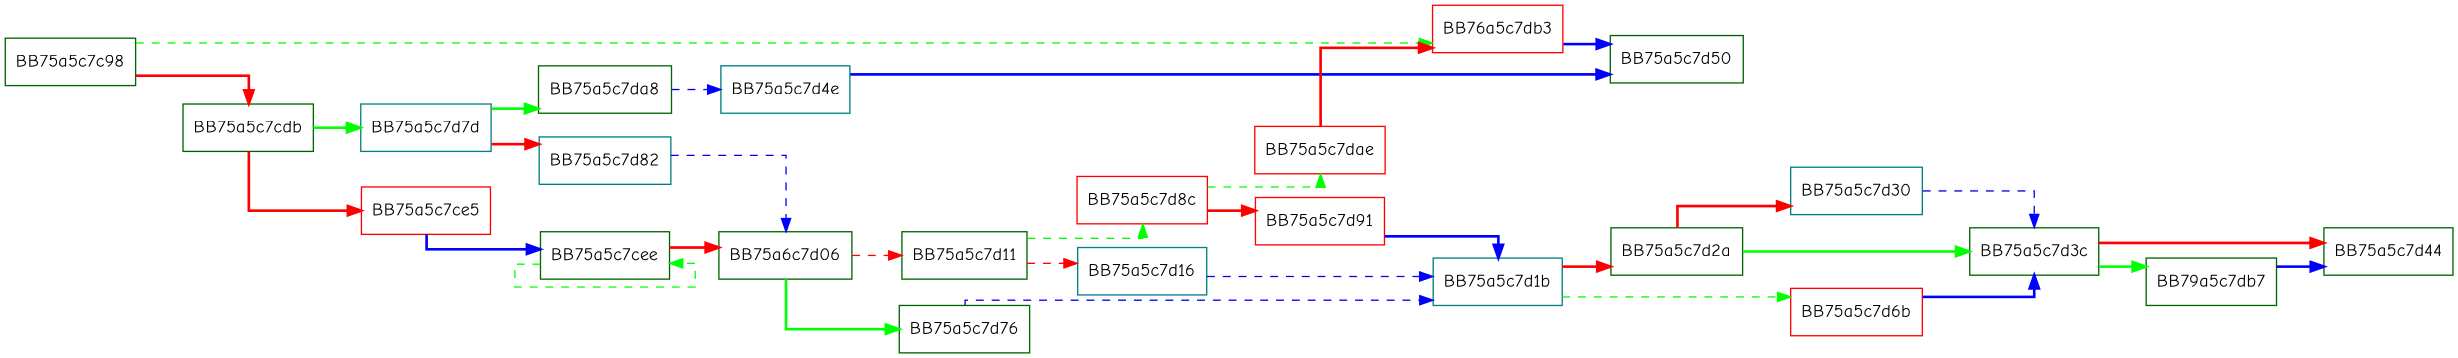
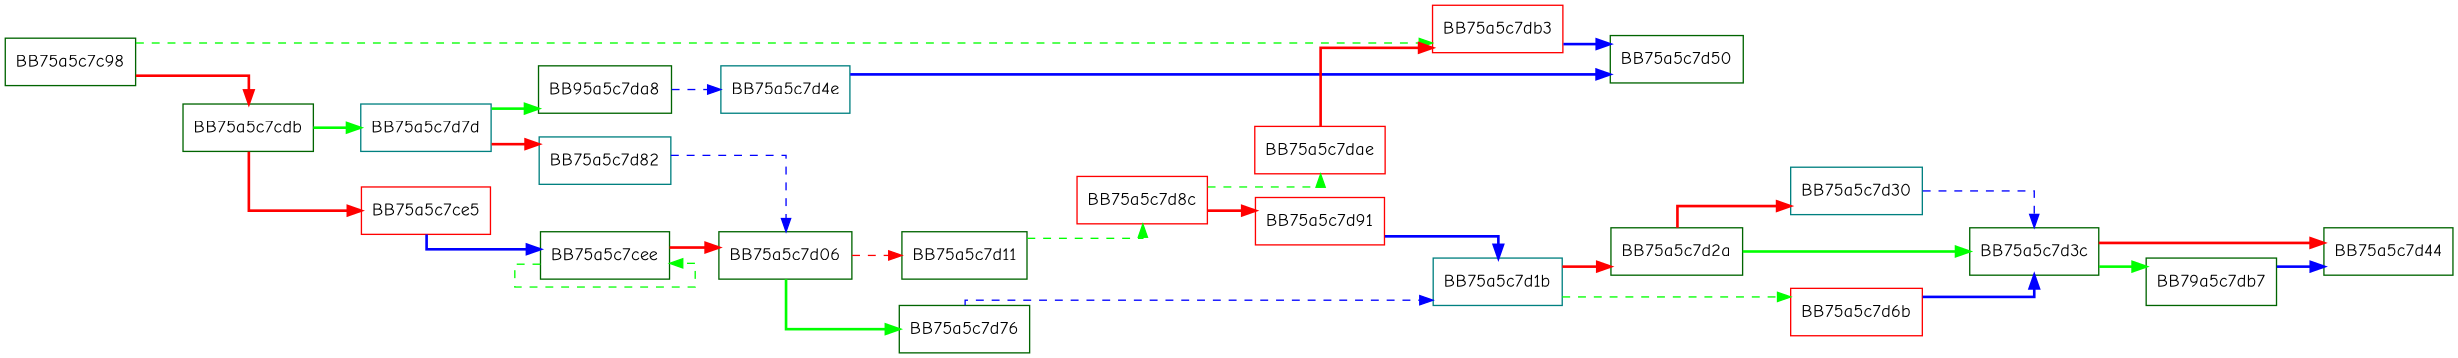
(1498, 29) -> (1498, 29)
(605, 90) -> (605, 90)
(785, 255) -> (785, 255)
(1142, 271) -> none
